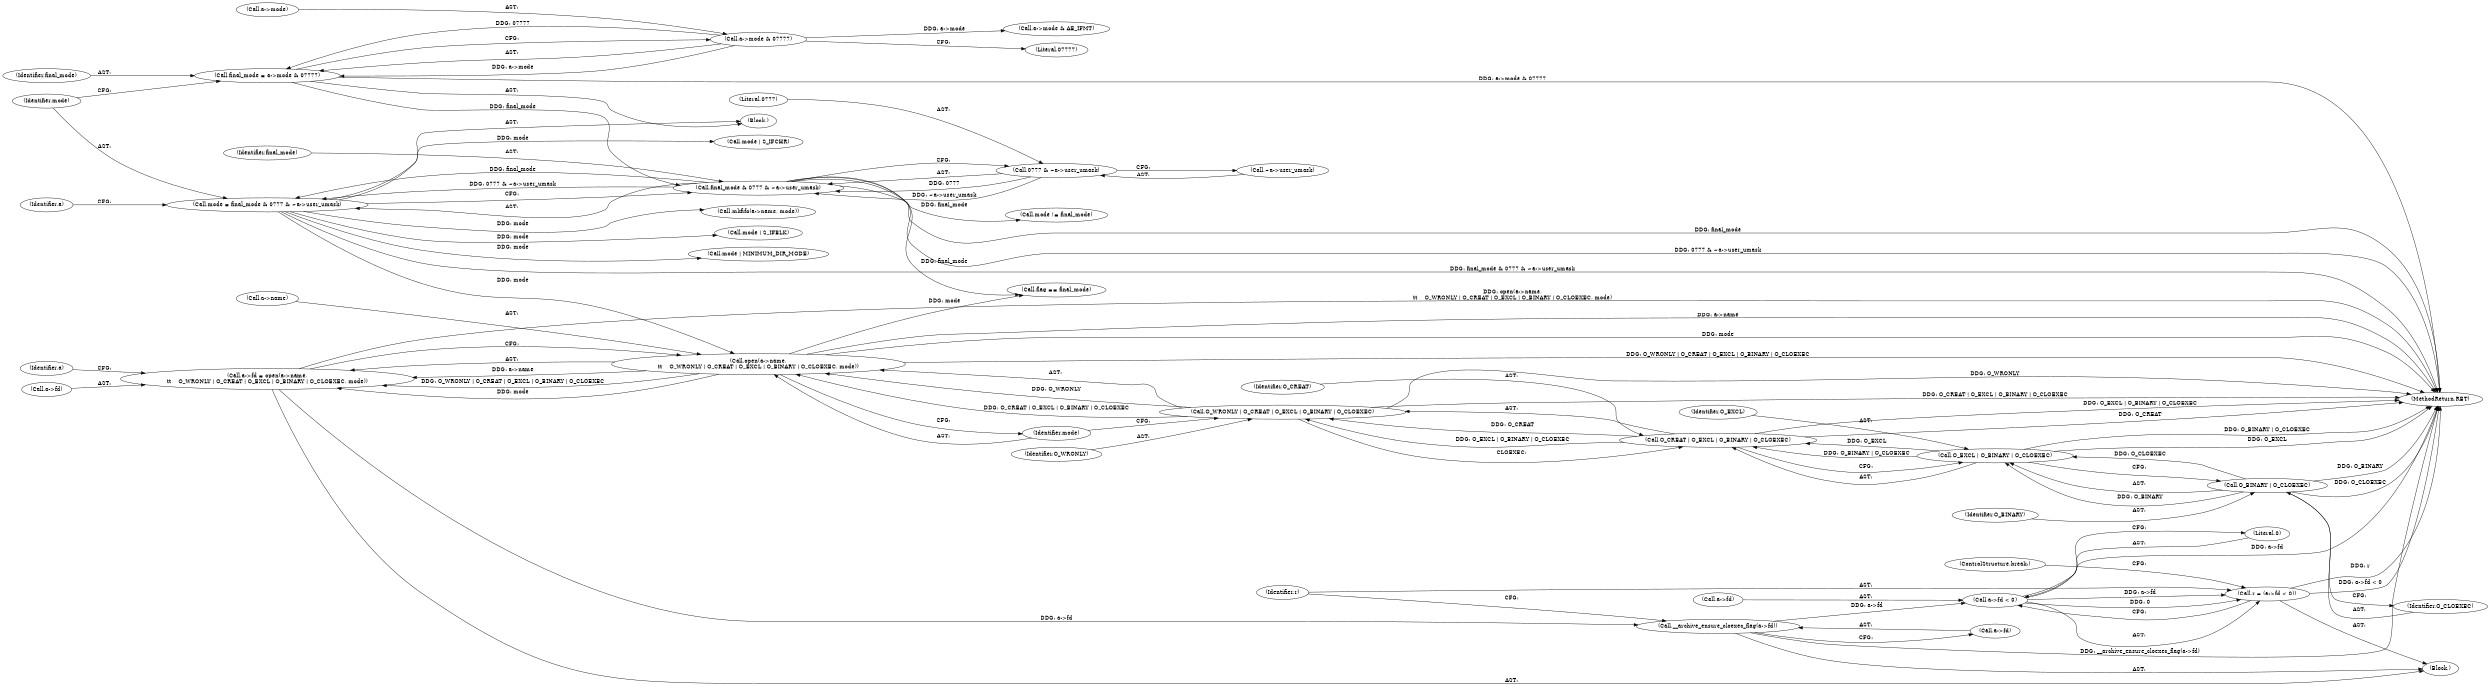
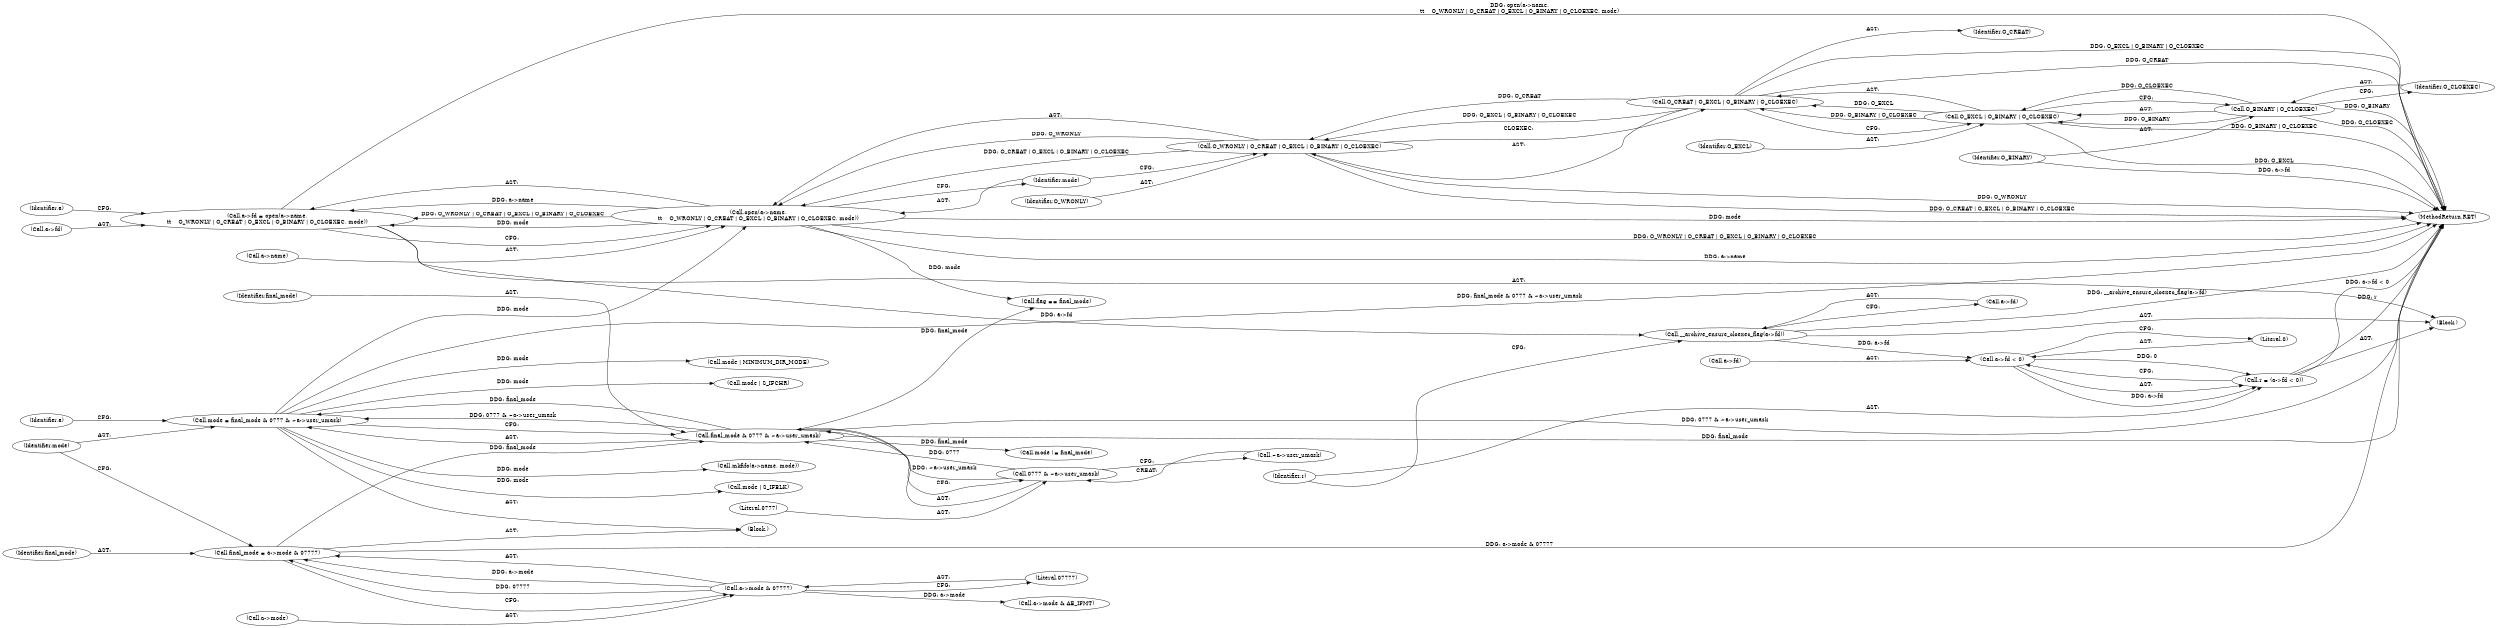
(1144, 175) -> (1148, 471)
(1490, 380) -> (1840, 42)
(2260, 555) -> (2238, 174)
(1995, 564) -> none
none -> (917, 583)
